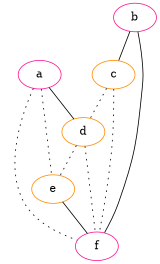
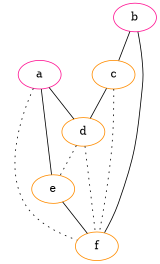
(98, 103) -> (98, 103)
(46, 132) -> (46, 132)
(97, 246) -> (97, 246)
